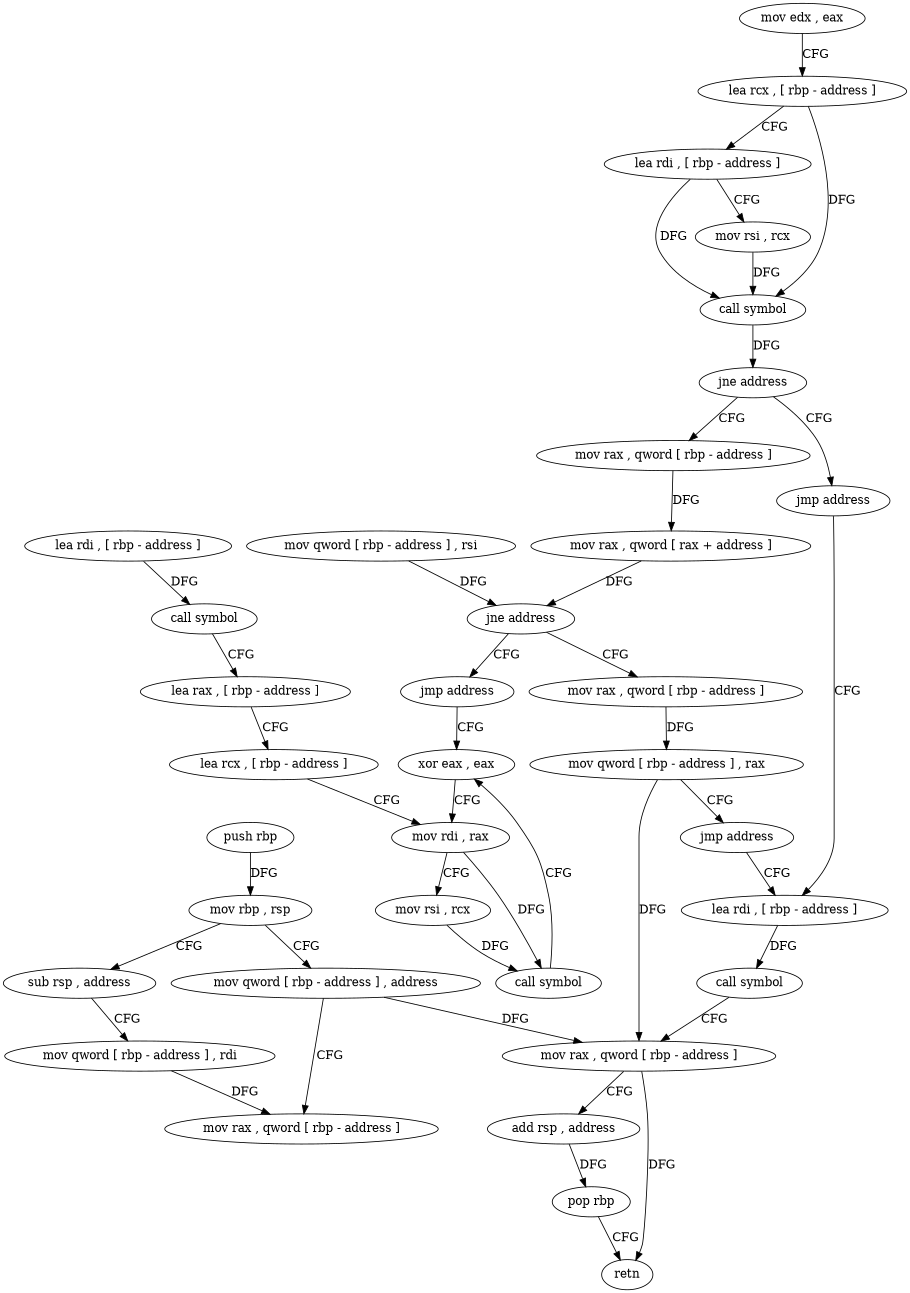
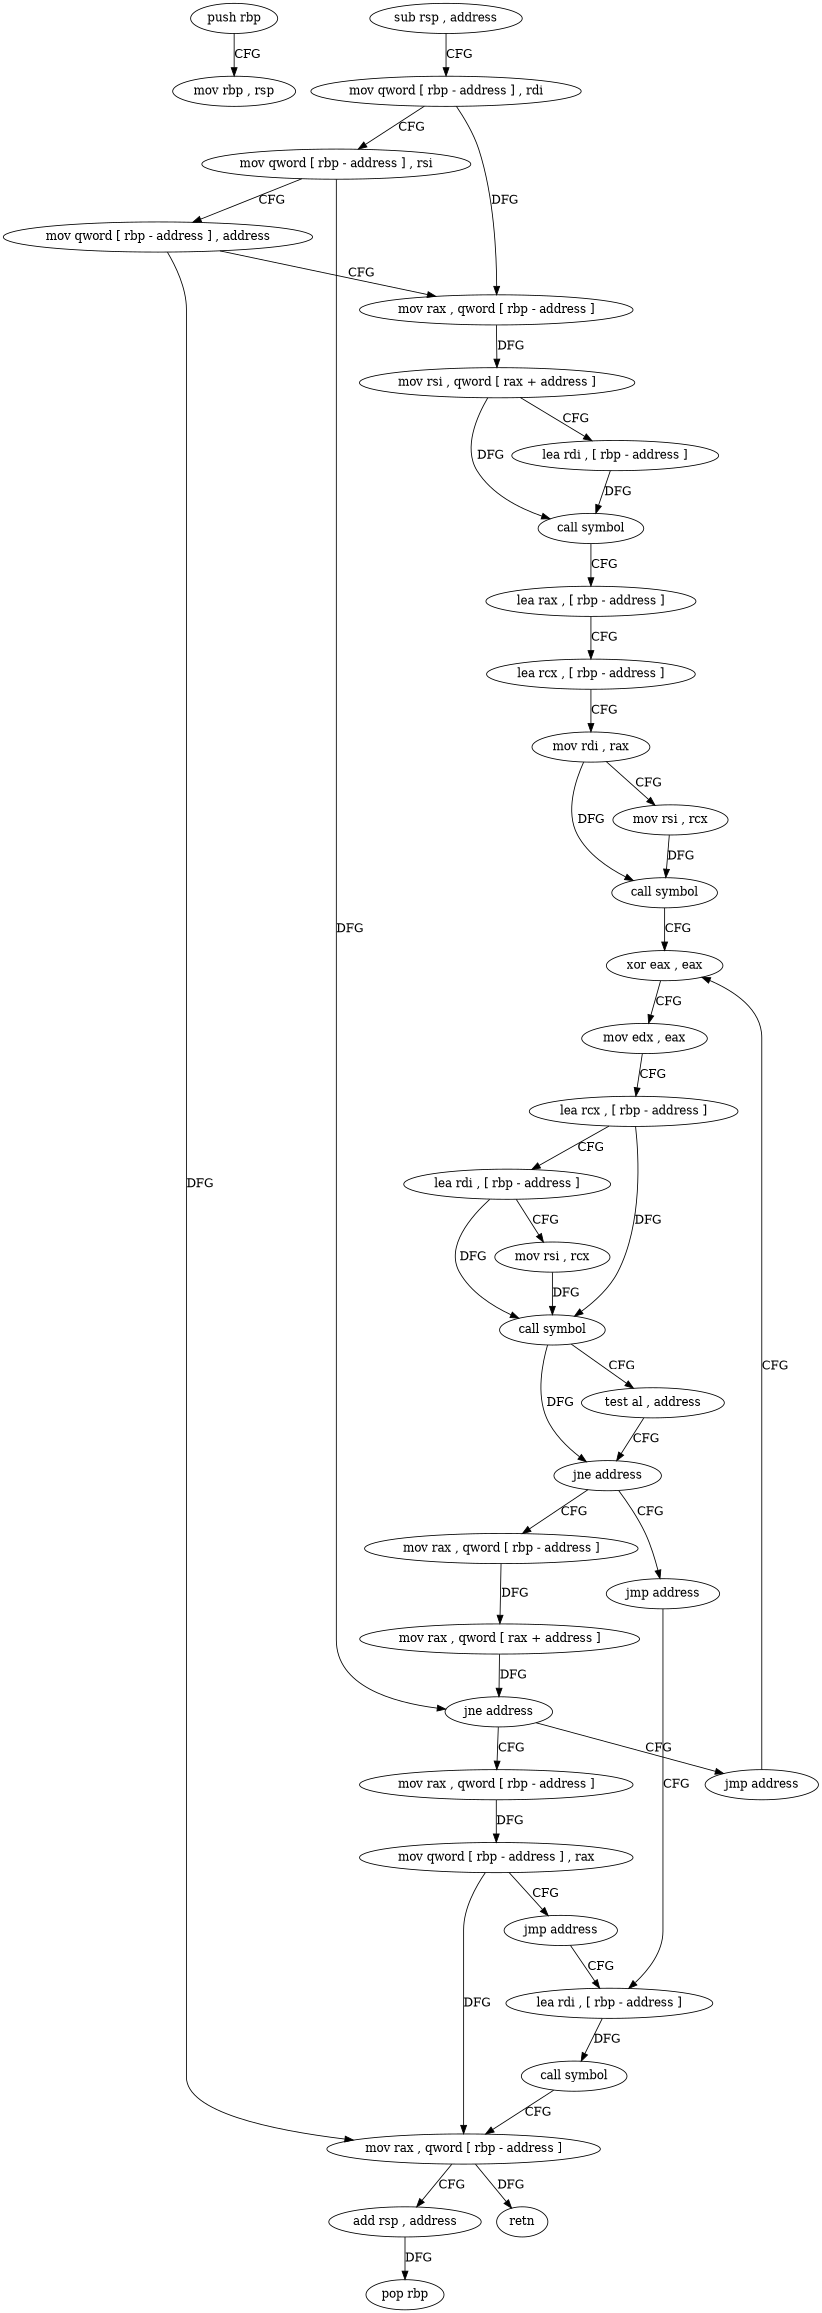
none -> (395, 125)
none -> (497, 383)
(454, 797) -> (656, 998)
(264, 874) -> (248, 55)
(285, 944) -> (251, 199)
(170, 945) -> none
(607, 1235) -> none
none -> (653, 1403)
